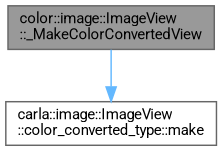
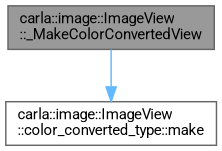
(111, 28) -> (111, 28)
